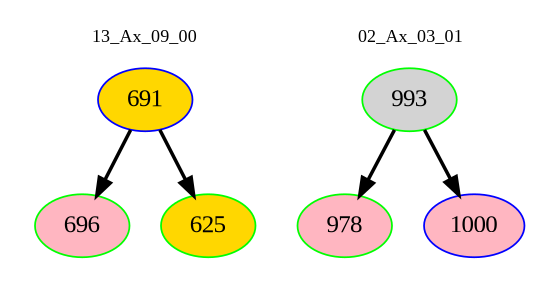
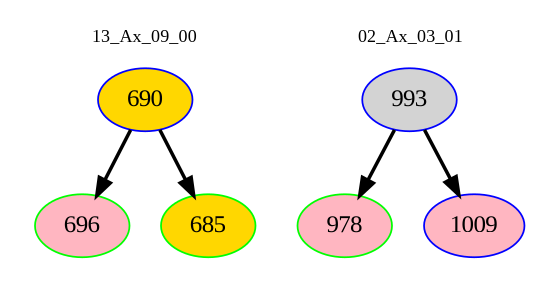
(145, 100) -> (145, 100)
(410, 100) -> (410, 100)
(208, 226) -> (208, 226)
(474, 226) -> (474, 226)
